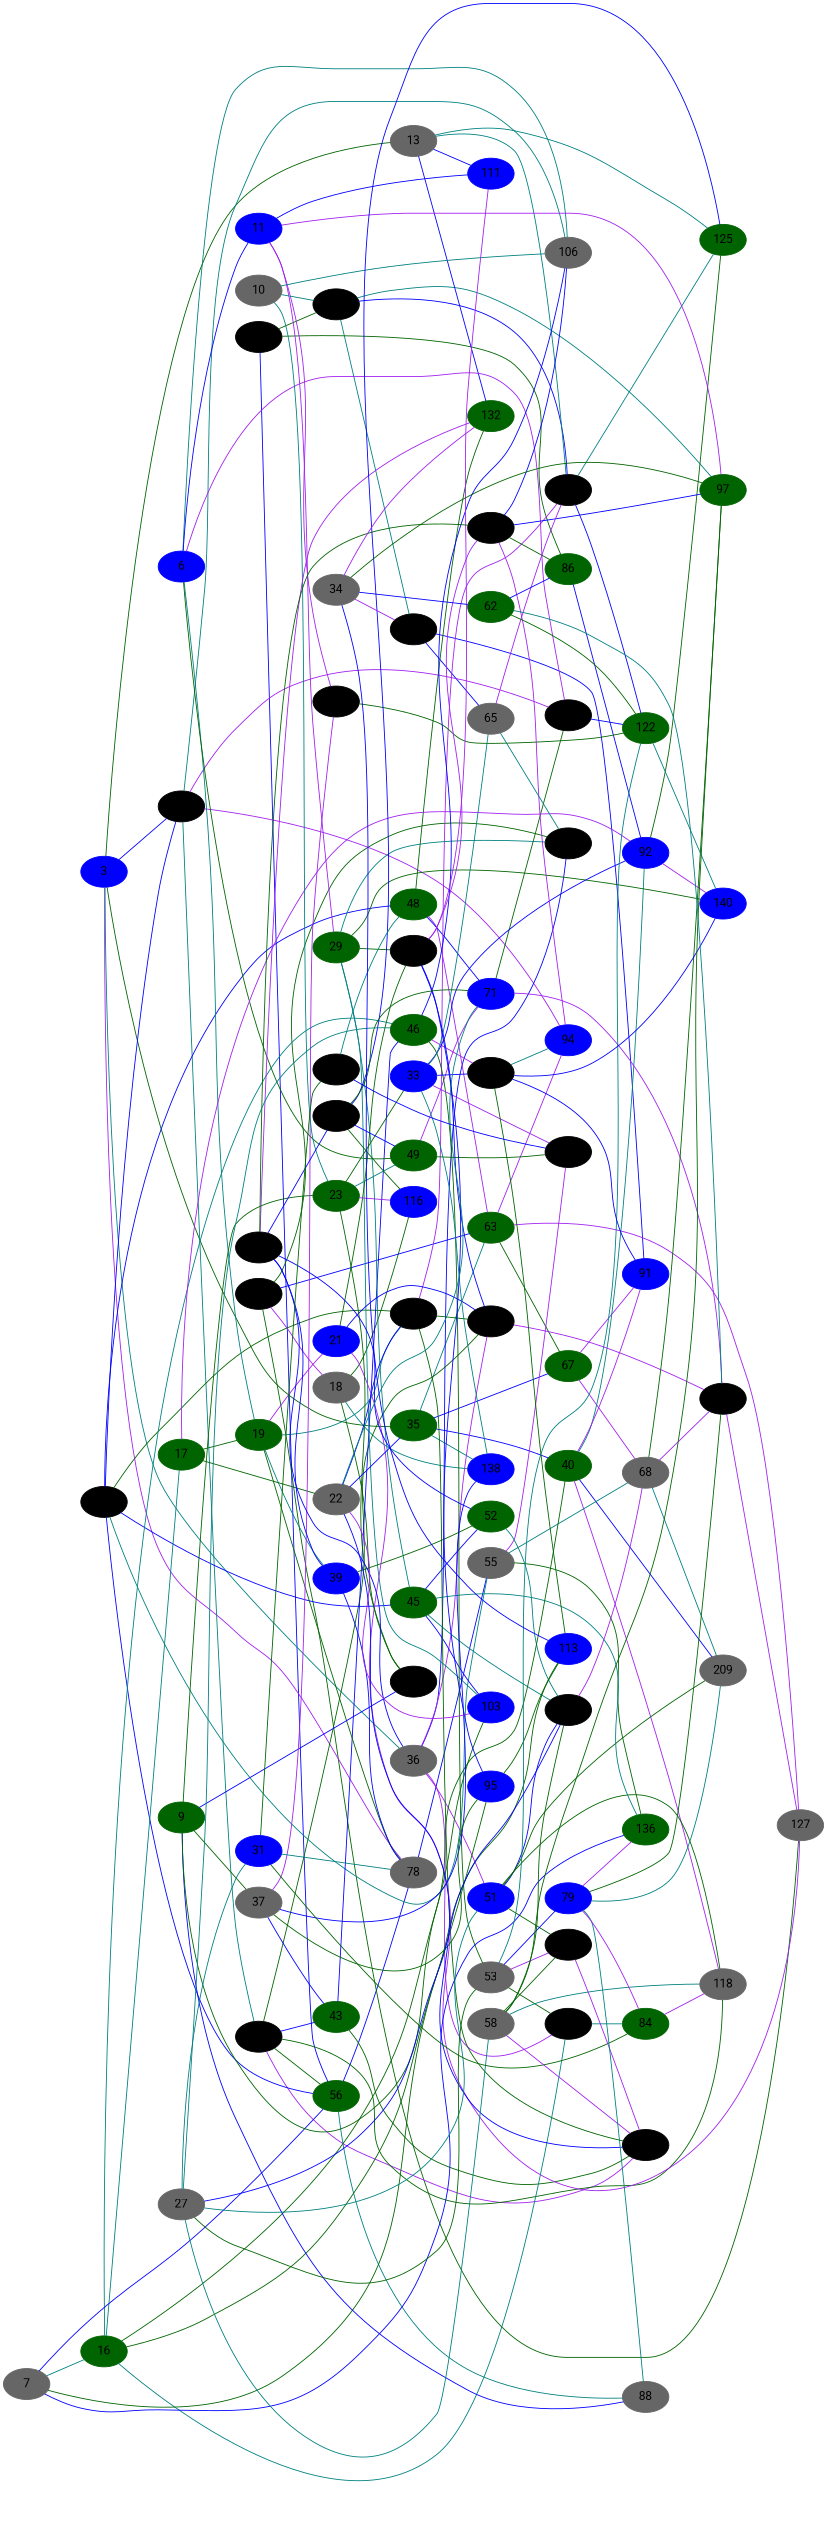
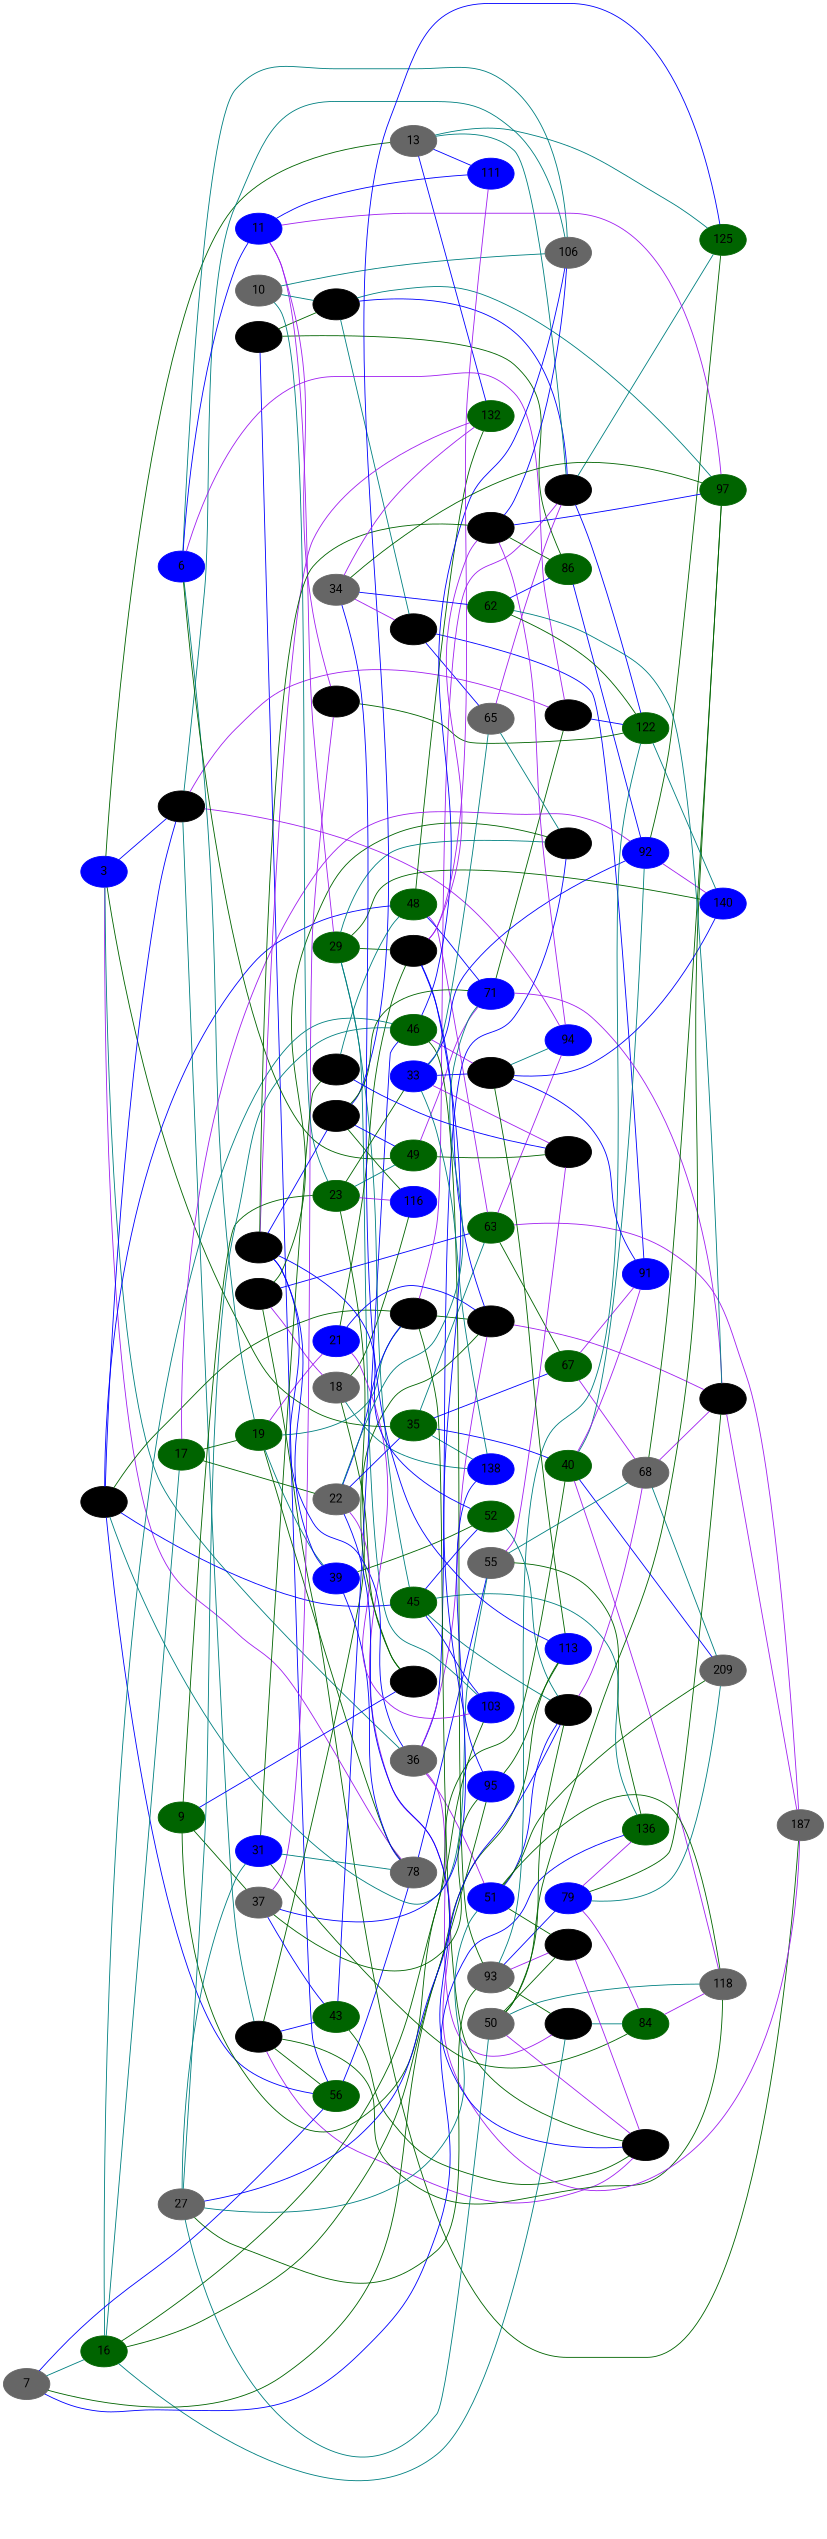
(800, 1825) -> (800, 1825)
(491, 1977) -> (491, 1977)
(491, 2024) -> (491, 2024)
(646, 2397) -> none
